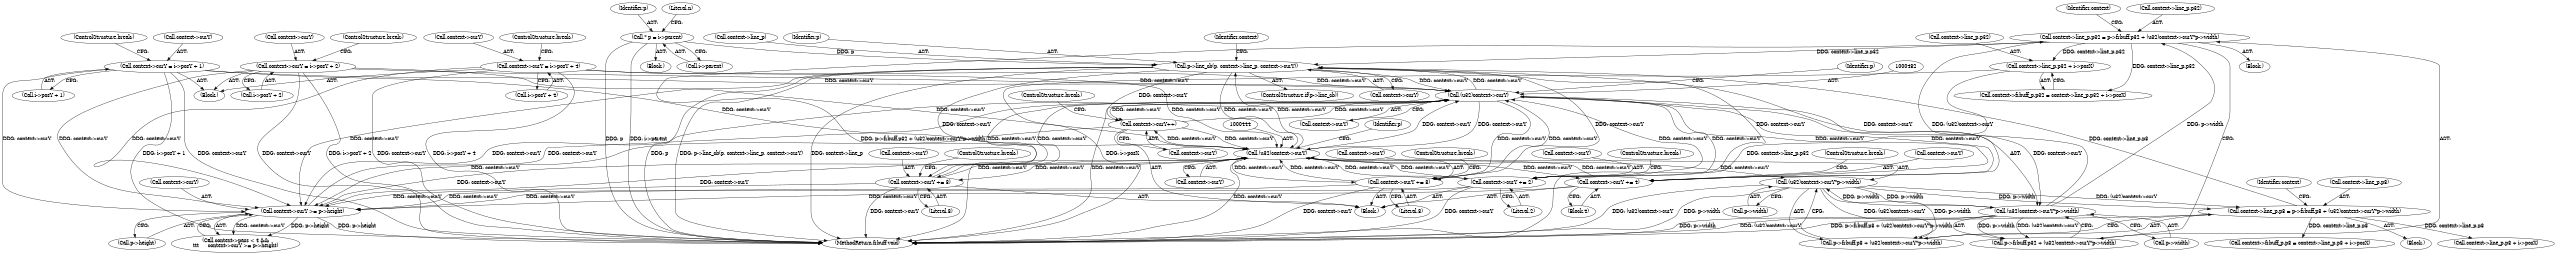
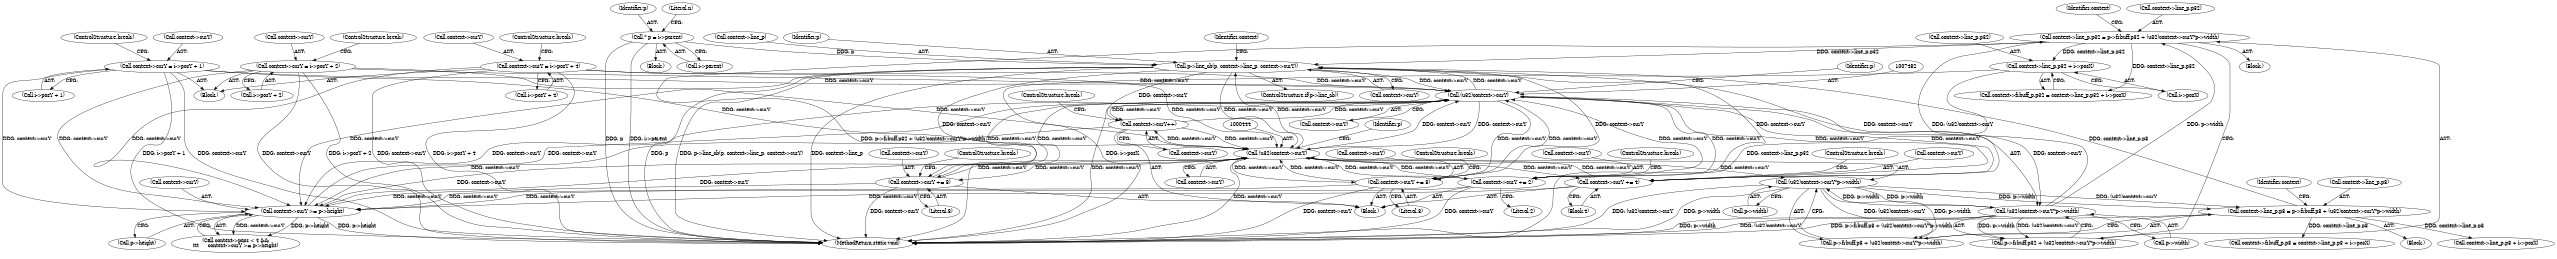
(1906, 67) -> (1906, 67)
none -> (2183, 96)
(1518, 198) -> none
(867, 244) -> (867, 244)
